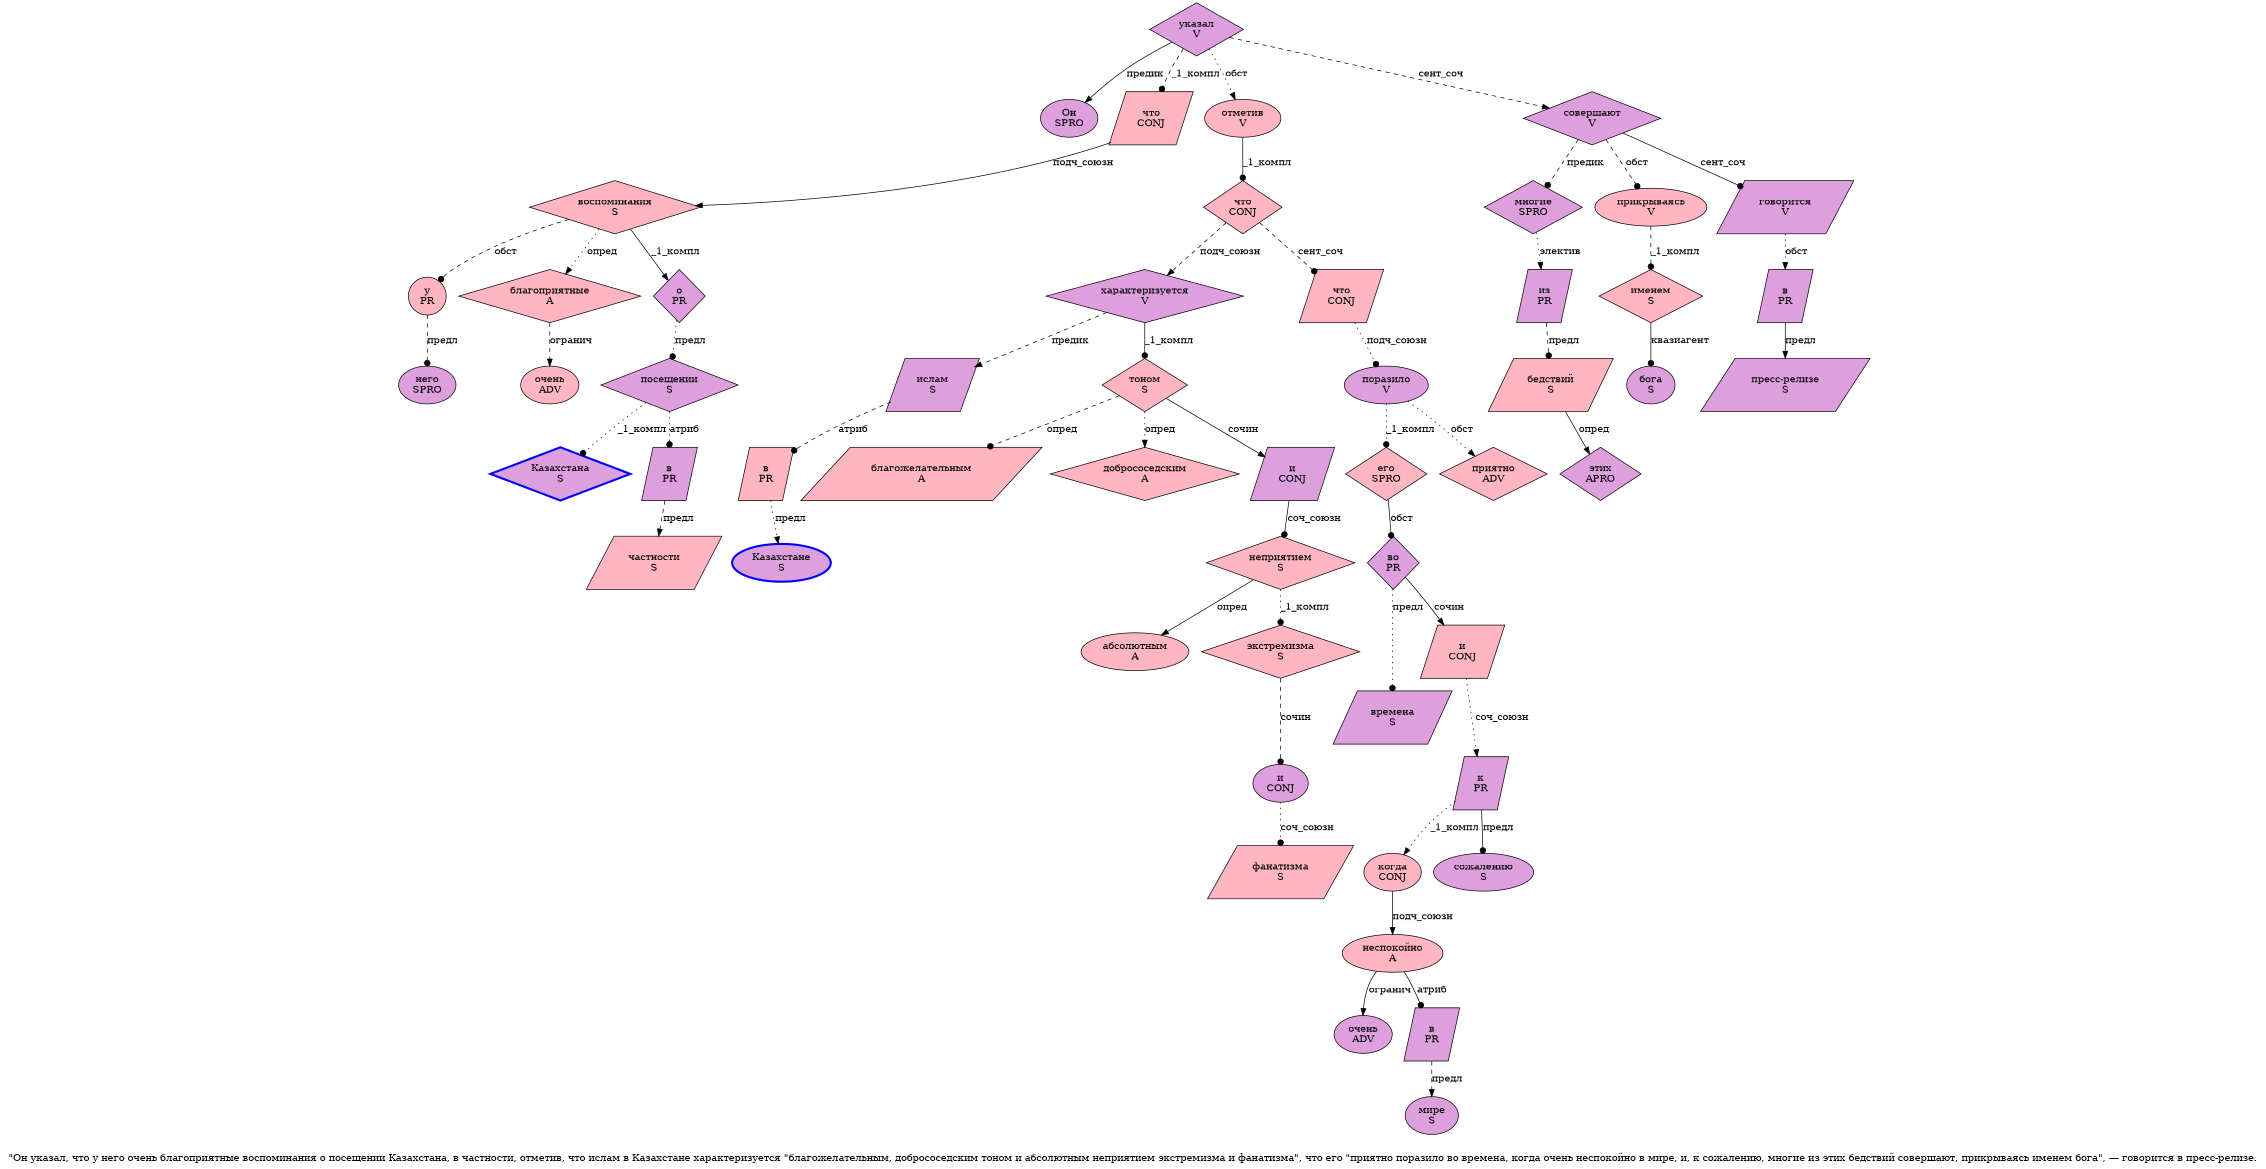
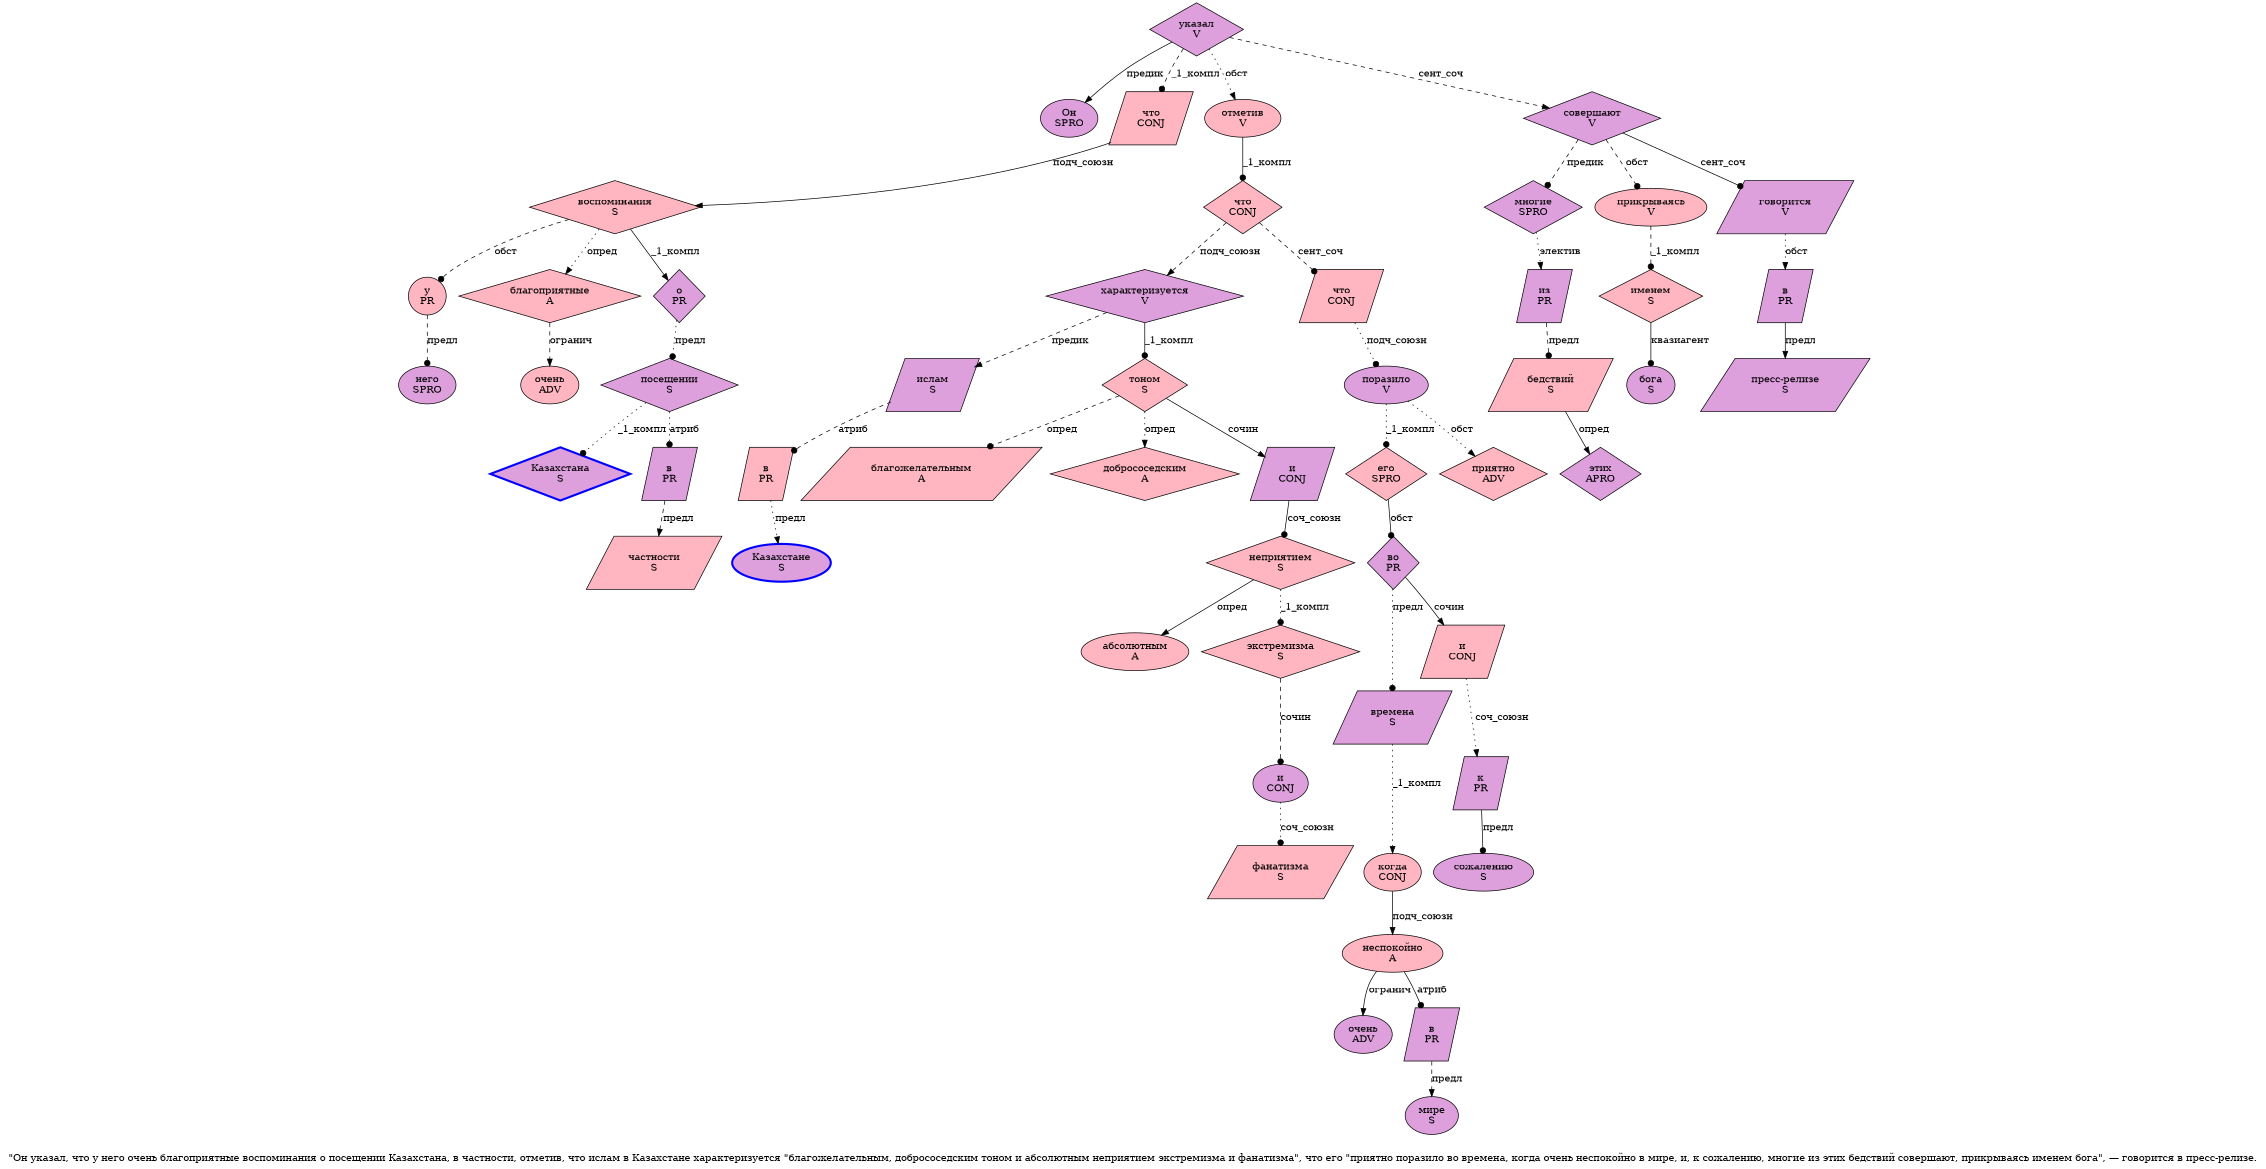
(1430, 823) -> (1393, 795)
